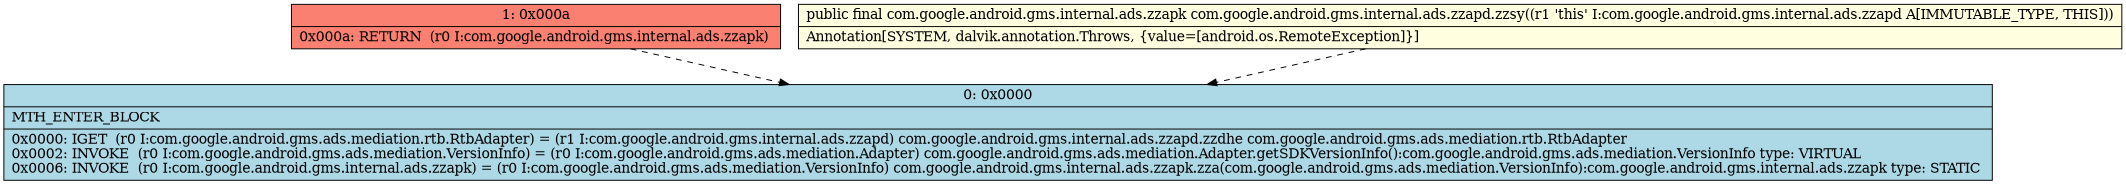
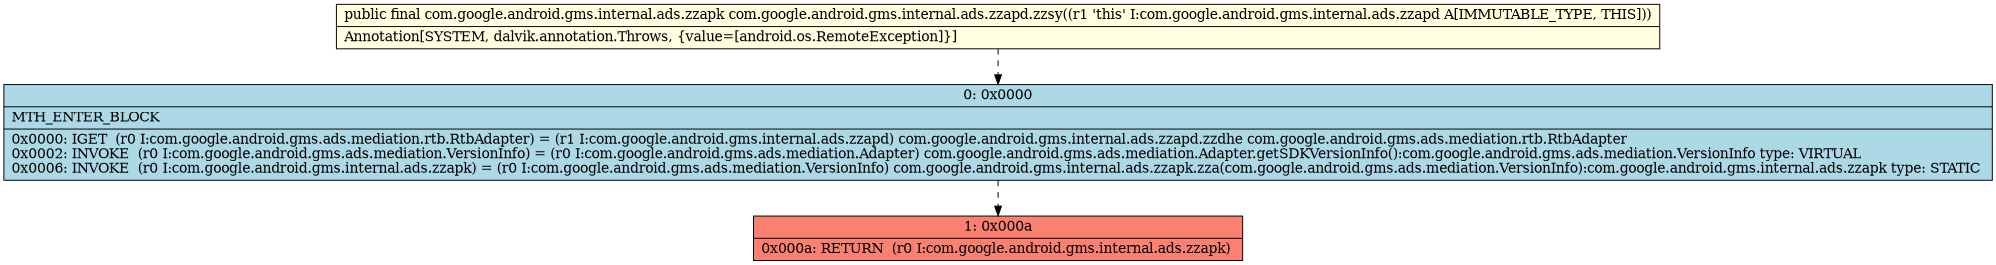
(705, 66) -> (998, 193)
